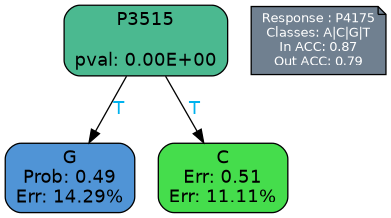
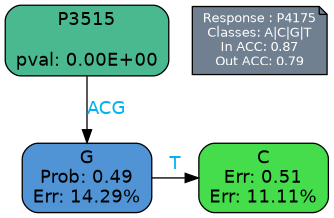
(181, 104) -> (168, 178)
(119, 109) -> (107, 109)
